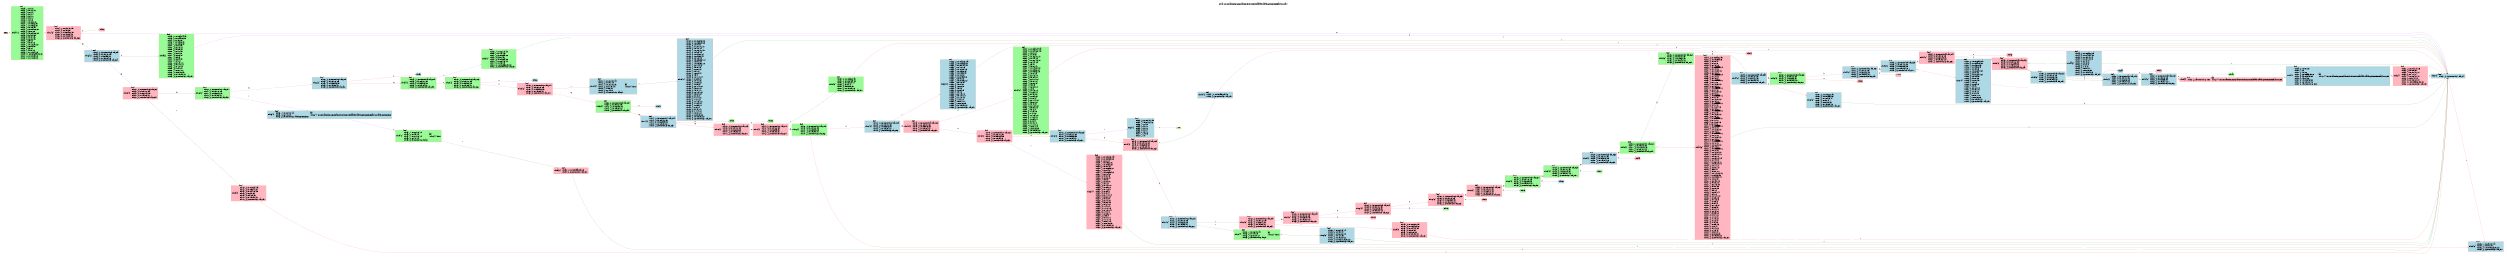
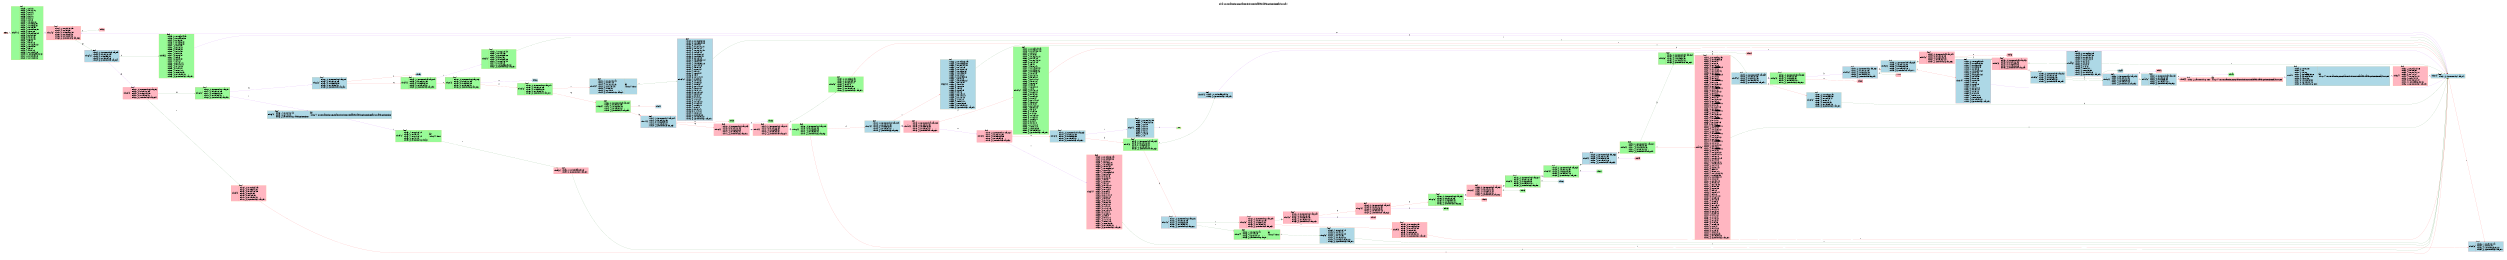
(535, 89) -> (535, 89)
(1141, 145) -> (1141, 145)
(1446, 200) -> (1446, 200)
